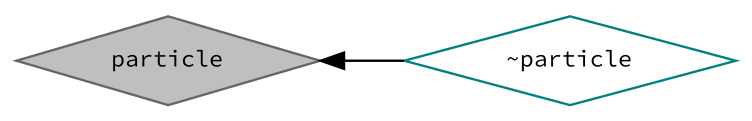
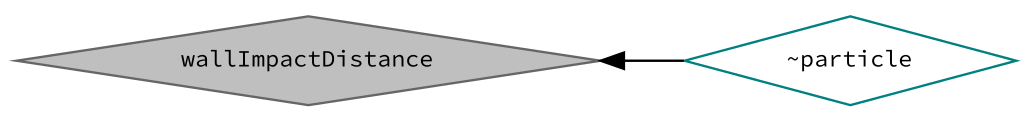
(168, 61) -> (308, 61)
